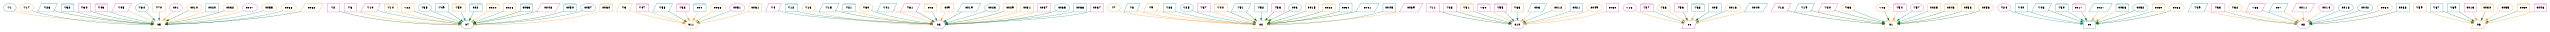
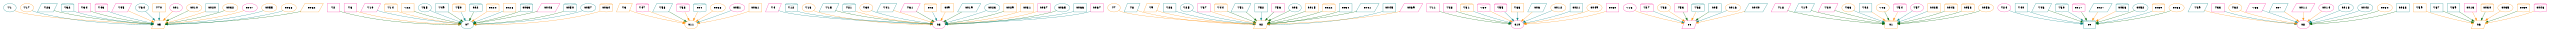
none -> (1866, 8)
